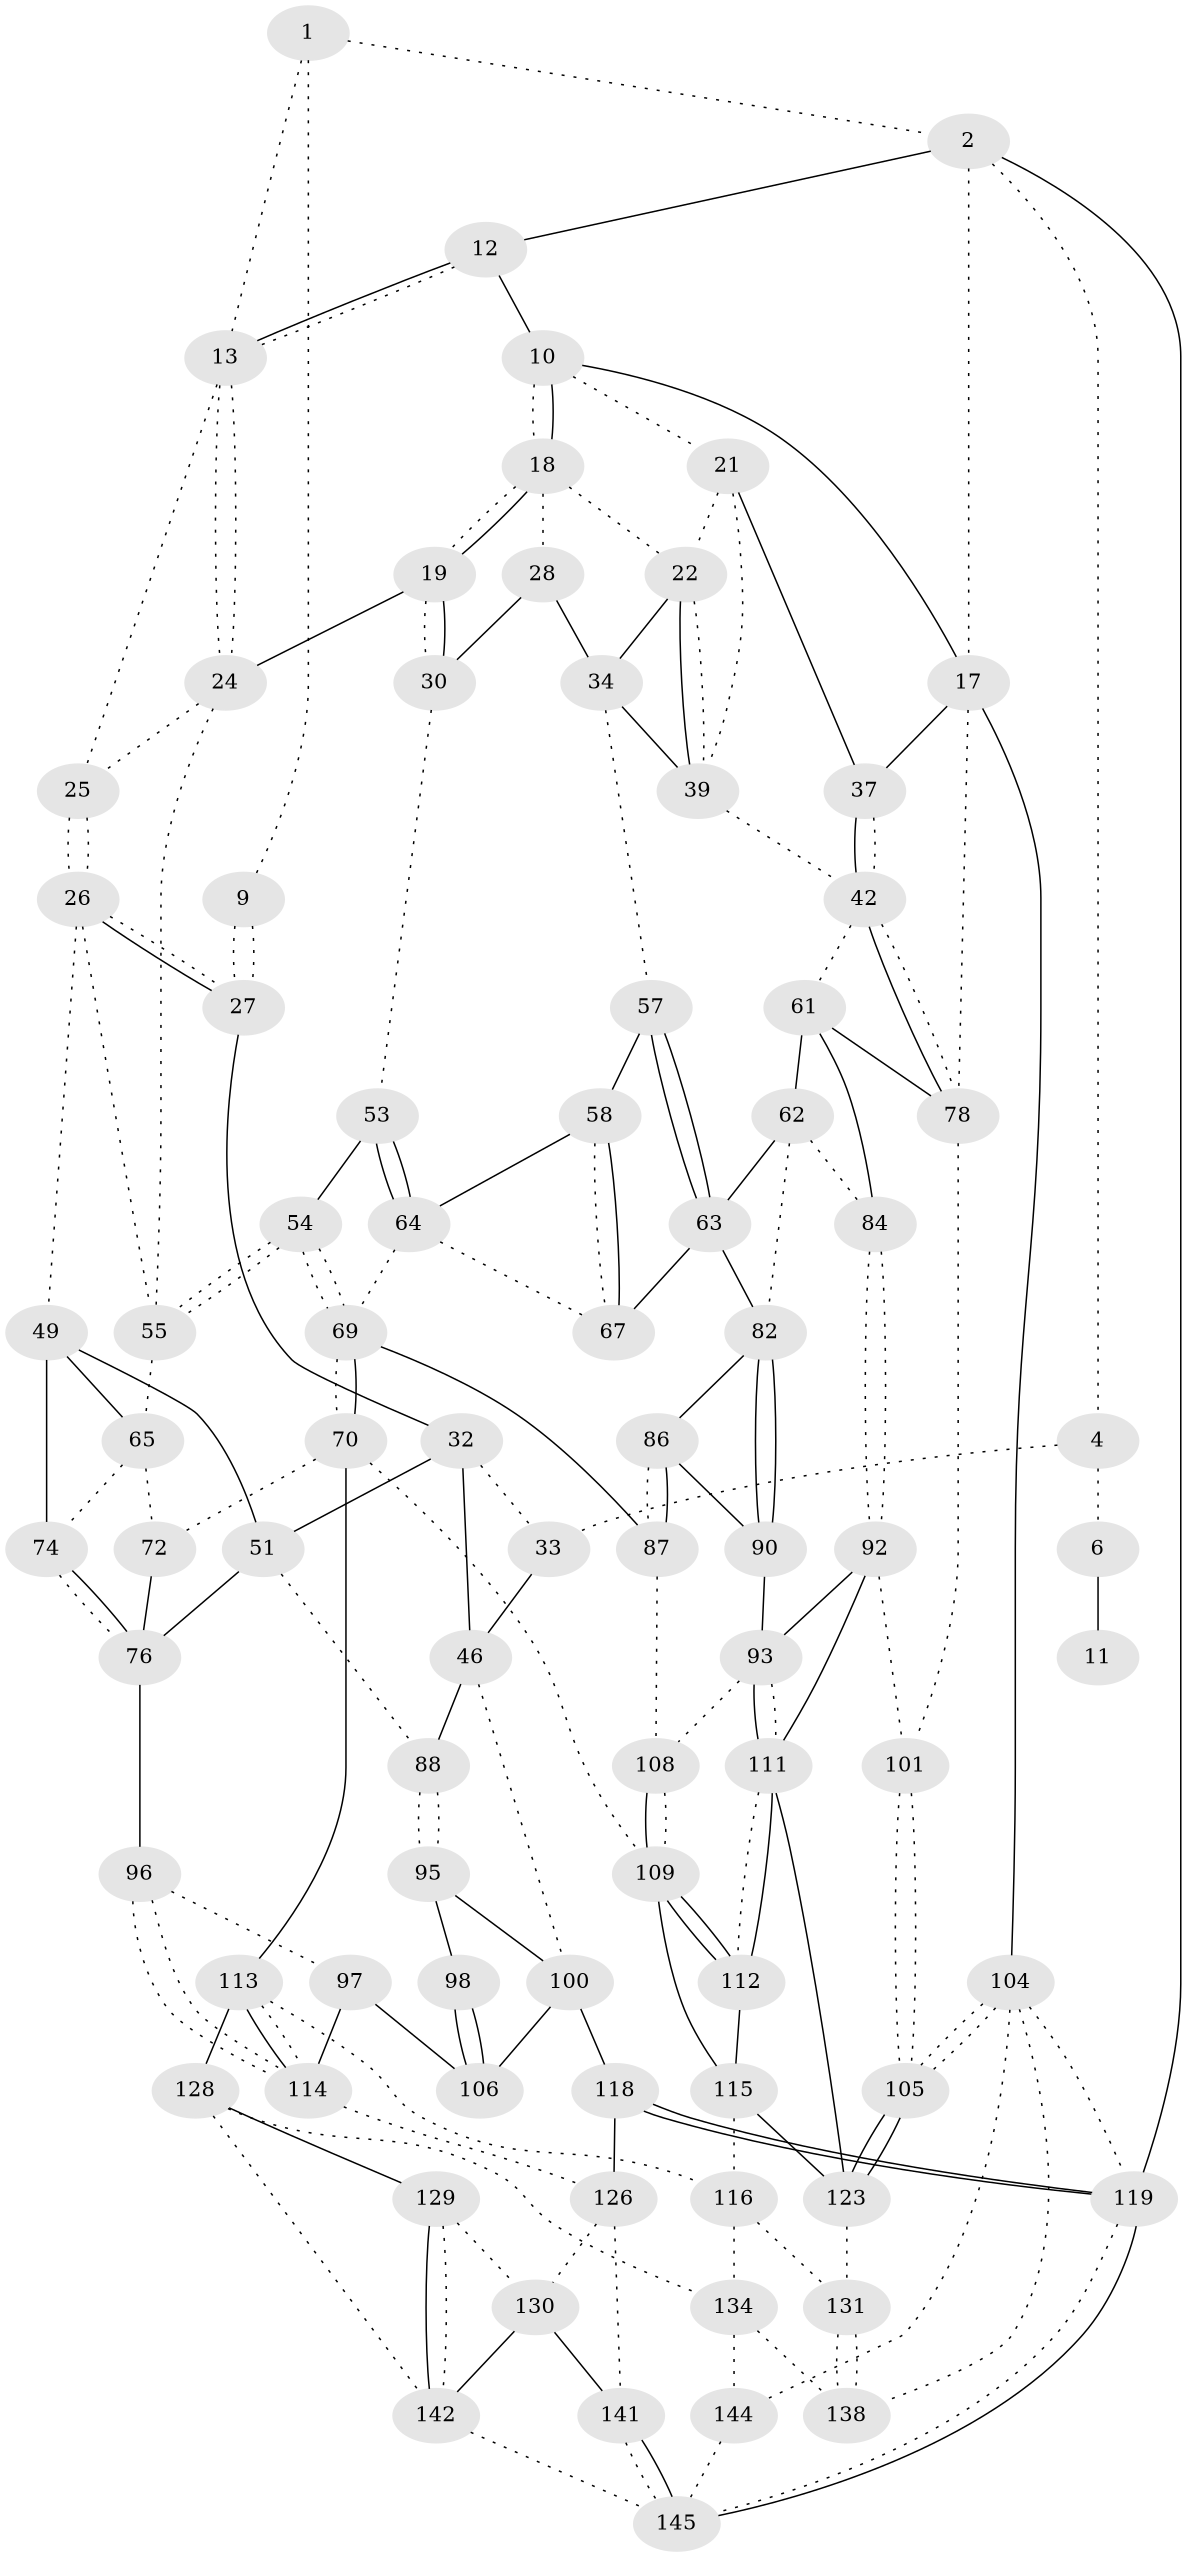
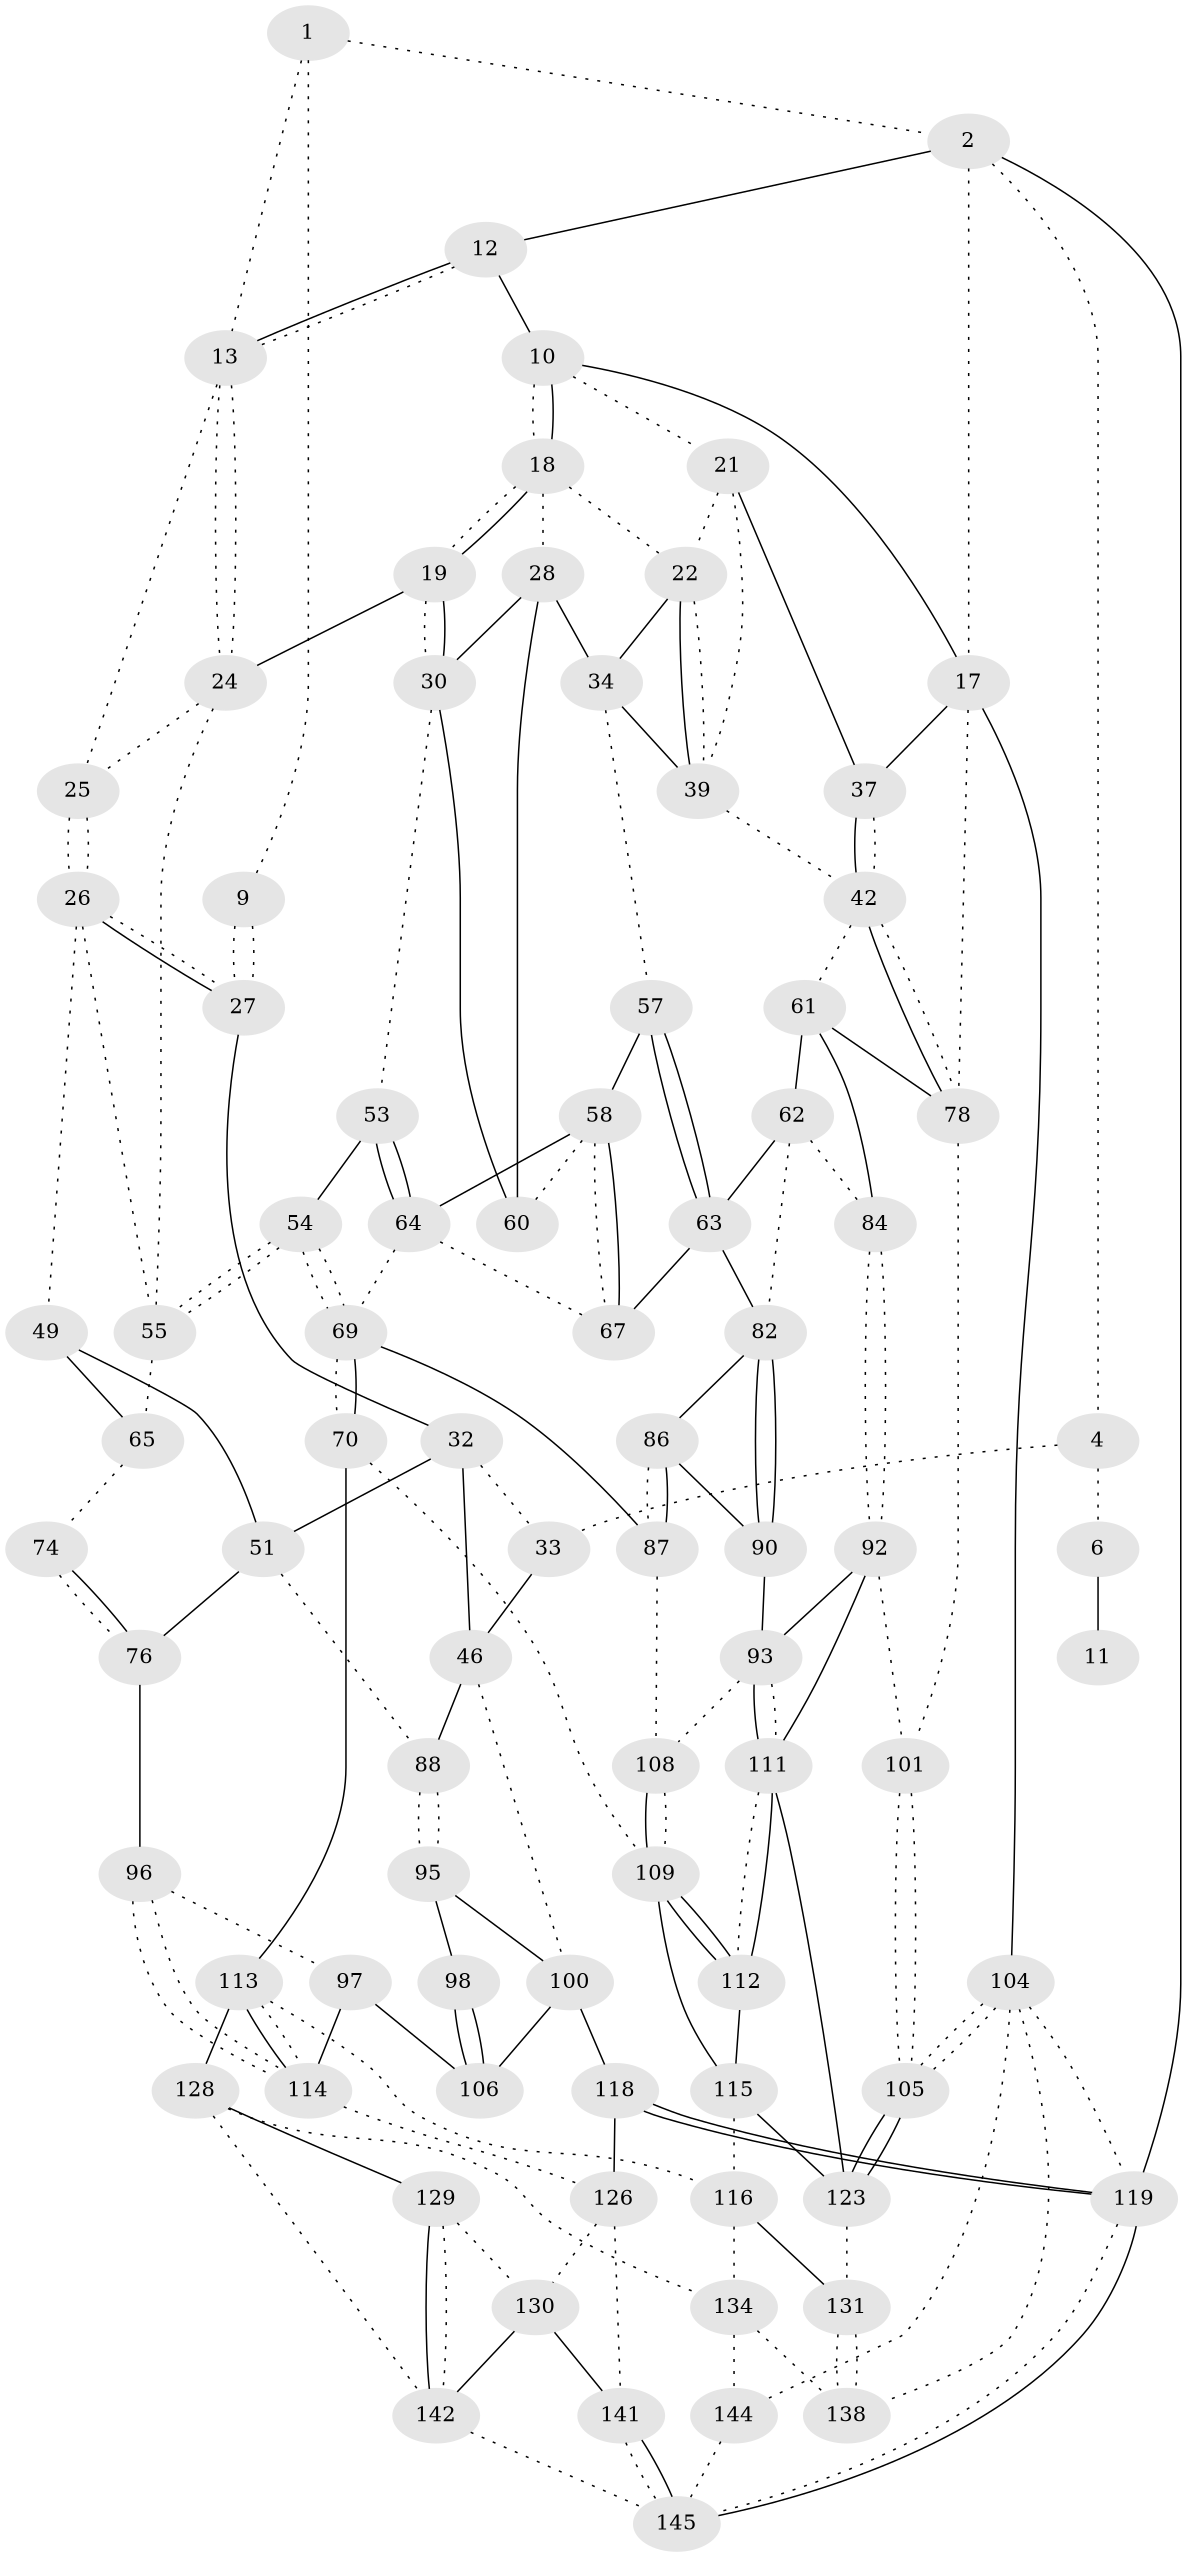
none -> (517, 1224)
(47, 1441) -> none
(155, 1549) -> none
(791, 2253) -> (791, 2253)
